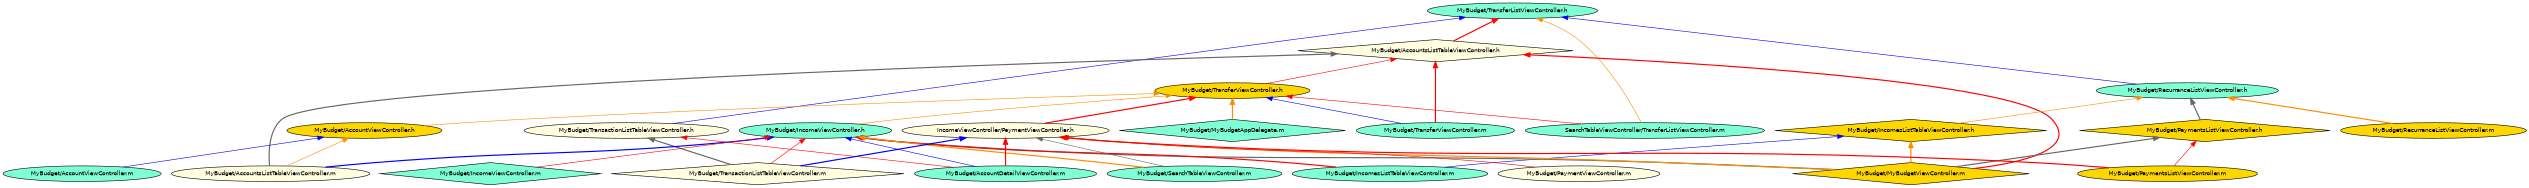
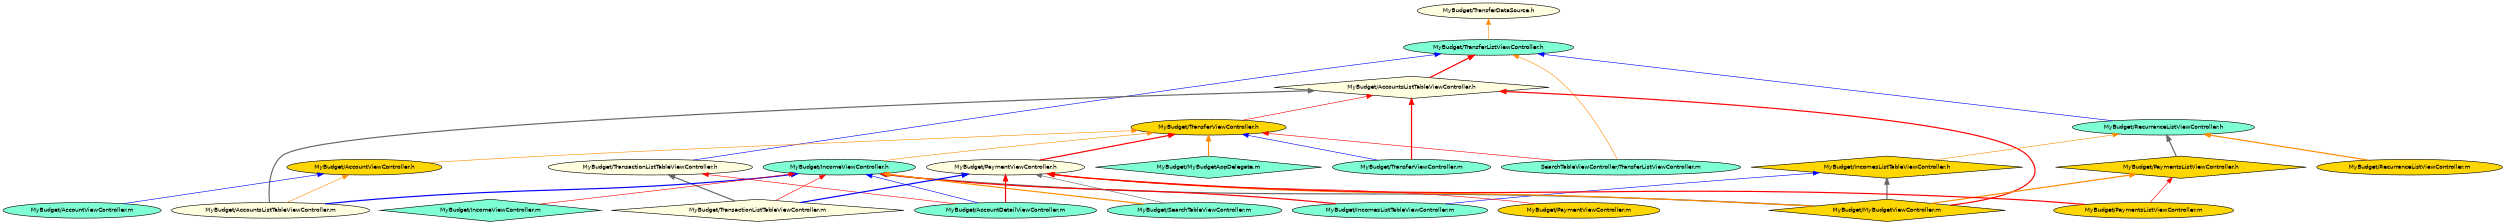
none -> (1489, 11)
(1006, 131) -> (1006, 167)
(2055, 153) -> (2031, 189)
(1911, 154) -> (1887, 191)
(1579, 174) -> (1579, 210)
